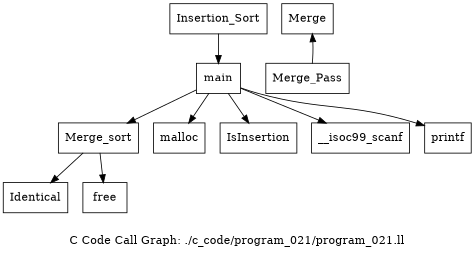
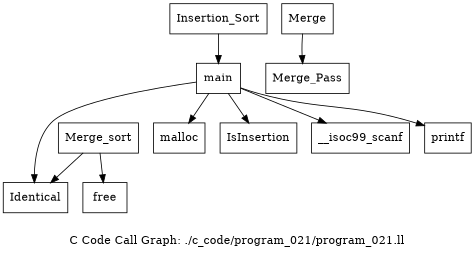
(313, 53) -> (302, 45)
(165, 105) -> (95, 102)
